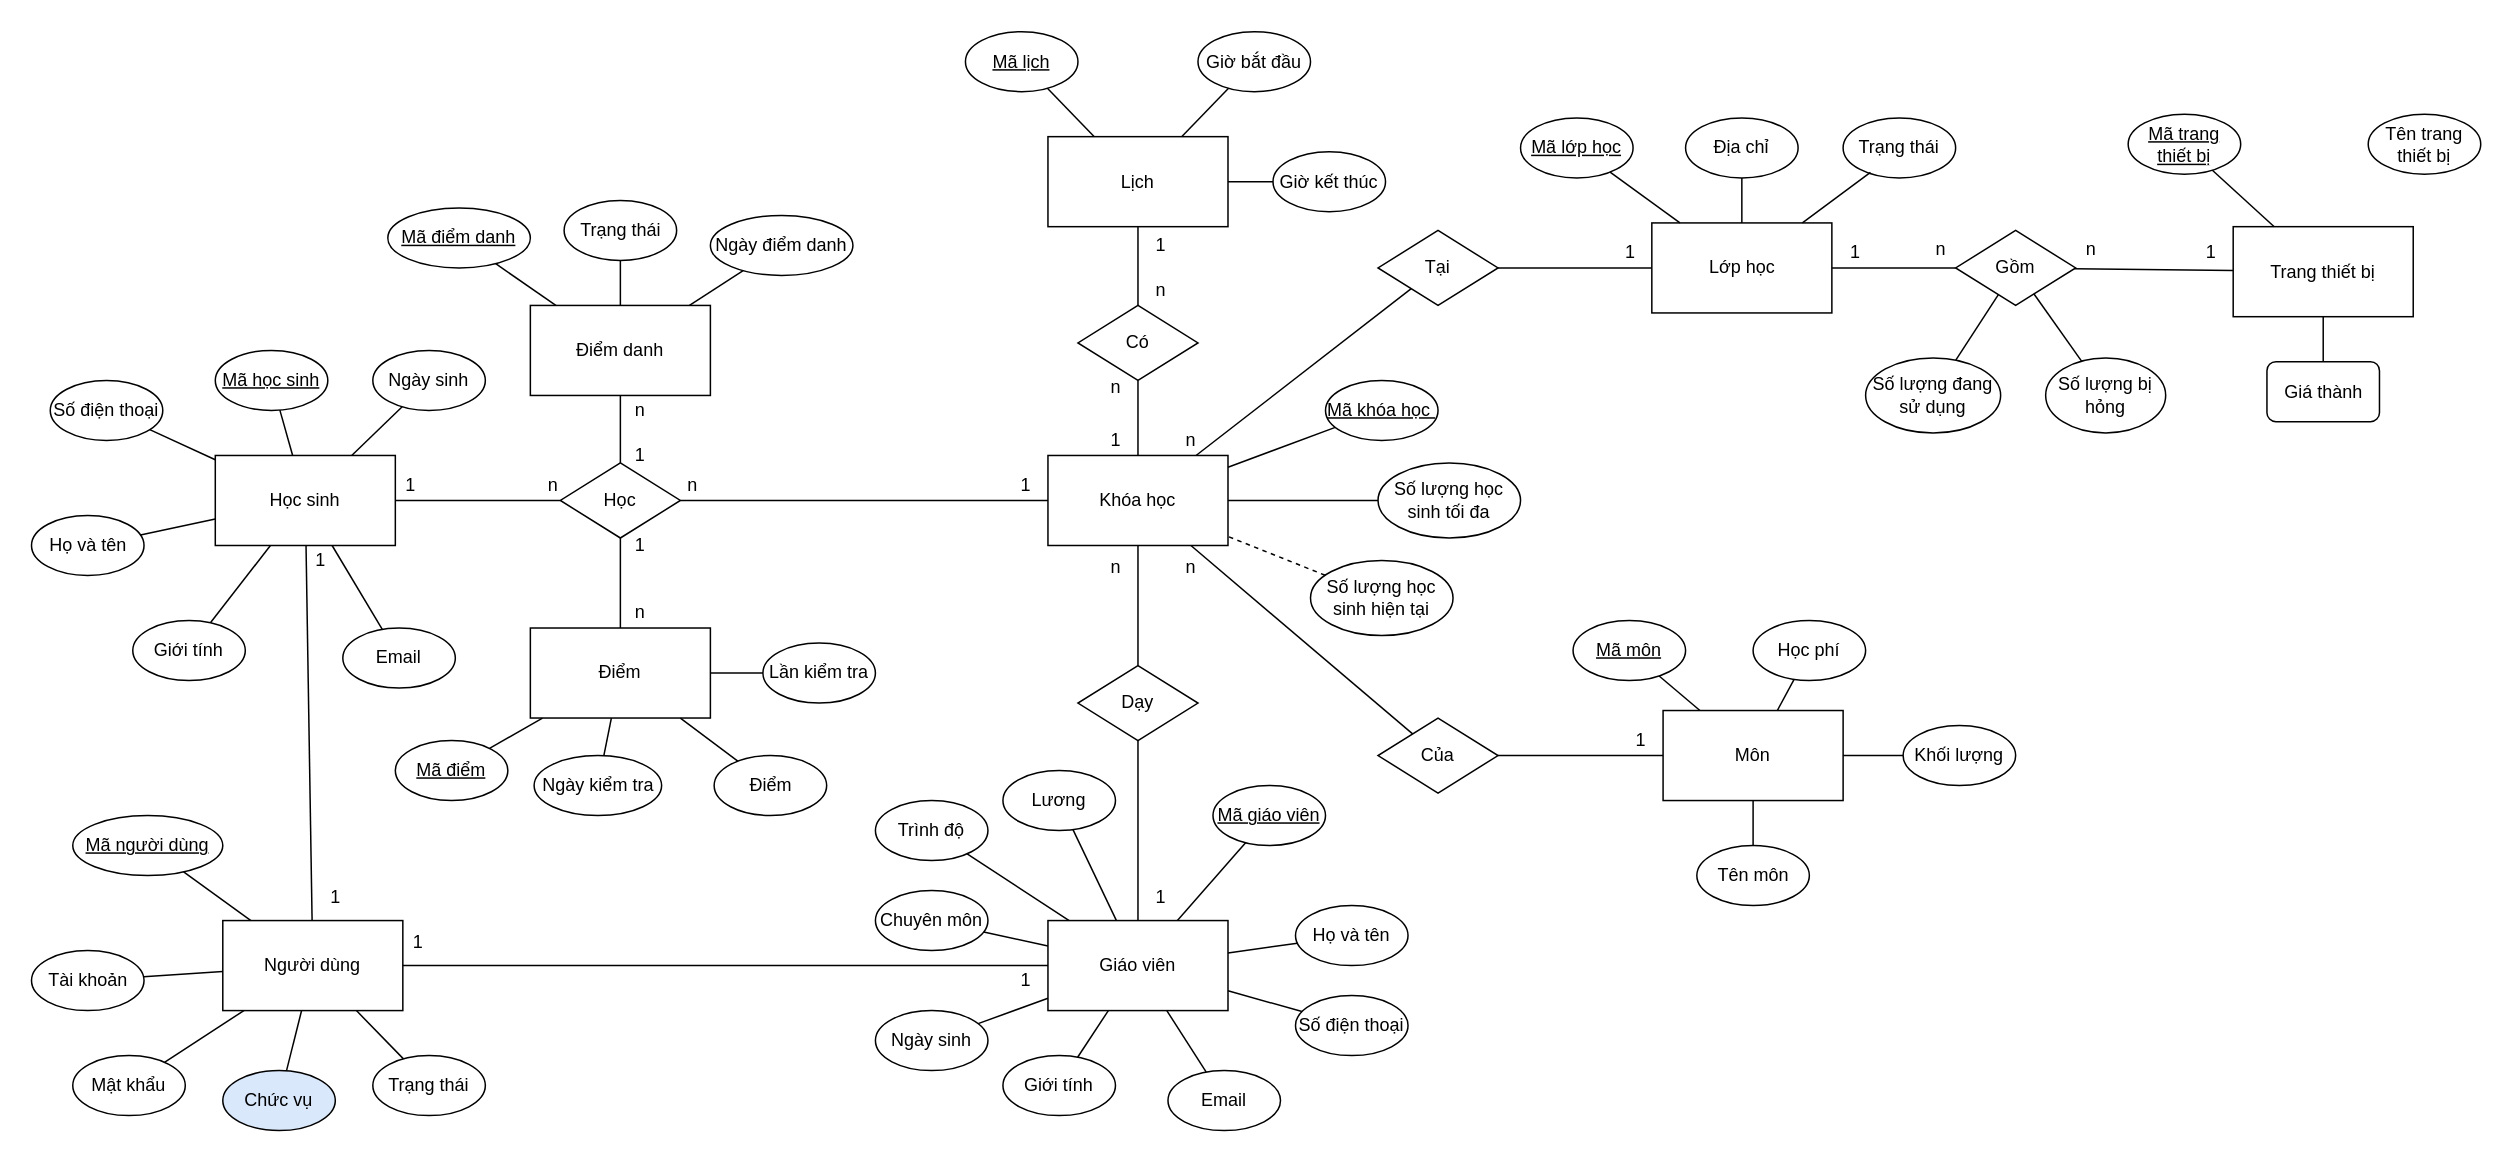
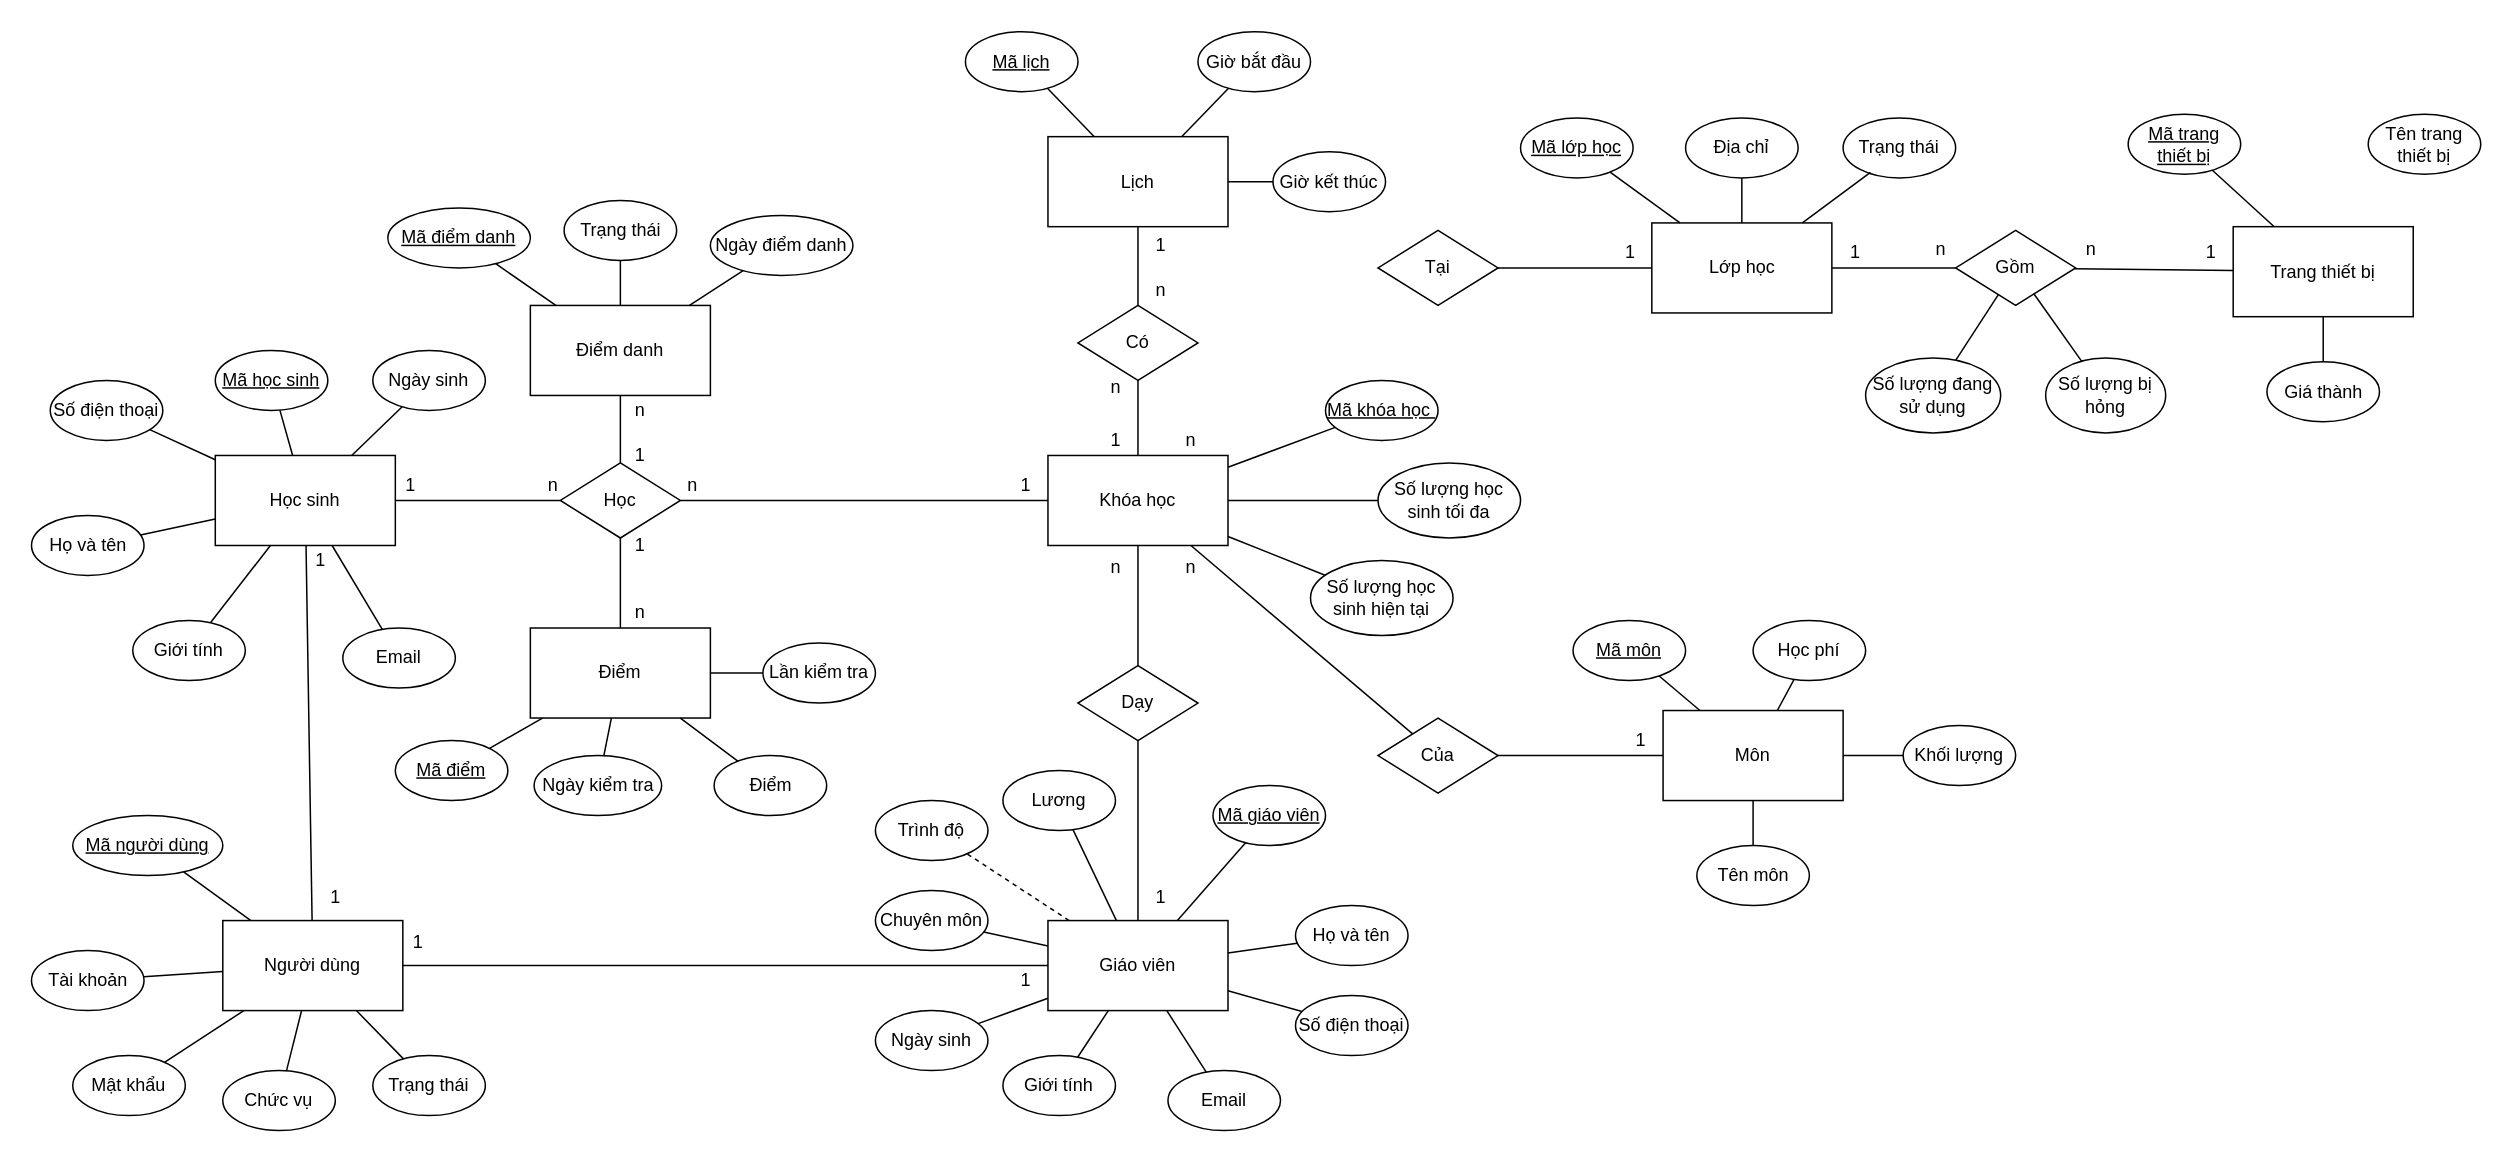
(1303, 372) -> none
(2323, 392) -> (2323, 392)
(1276, 556) -> (1276, 556)
(1018, 887) -> (1018, 887)
(279, 1100) -> (279, 1100)
